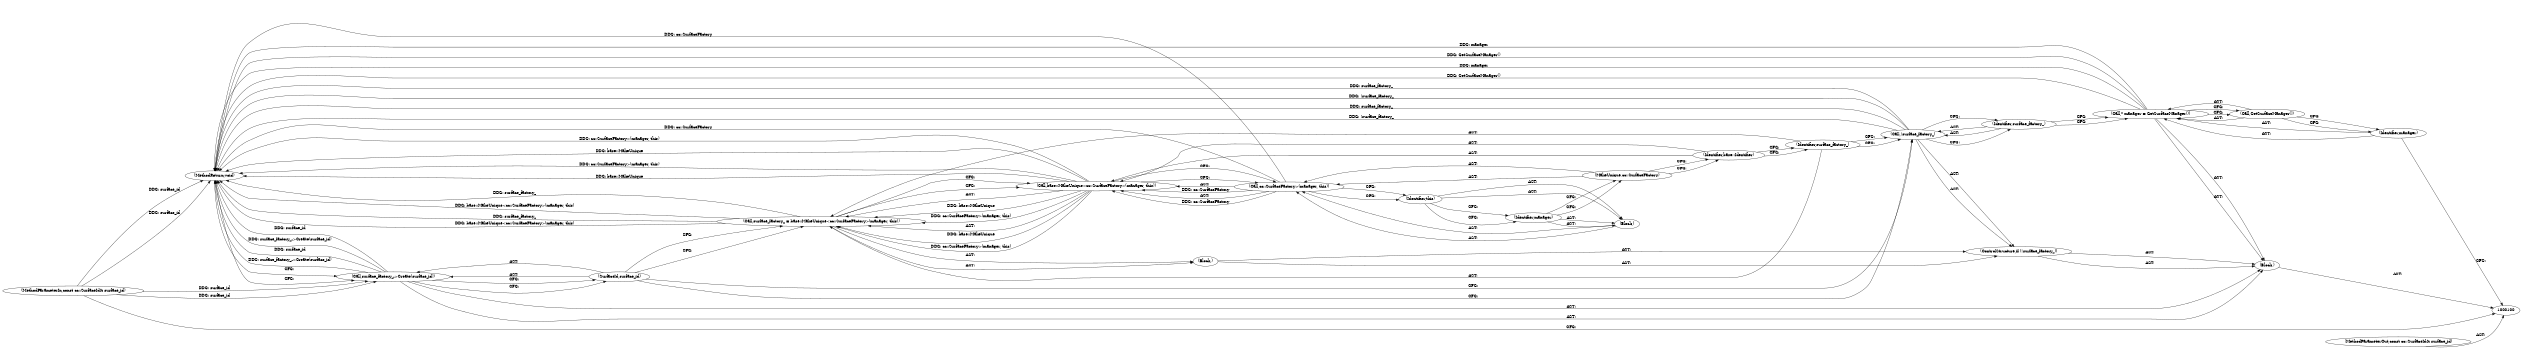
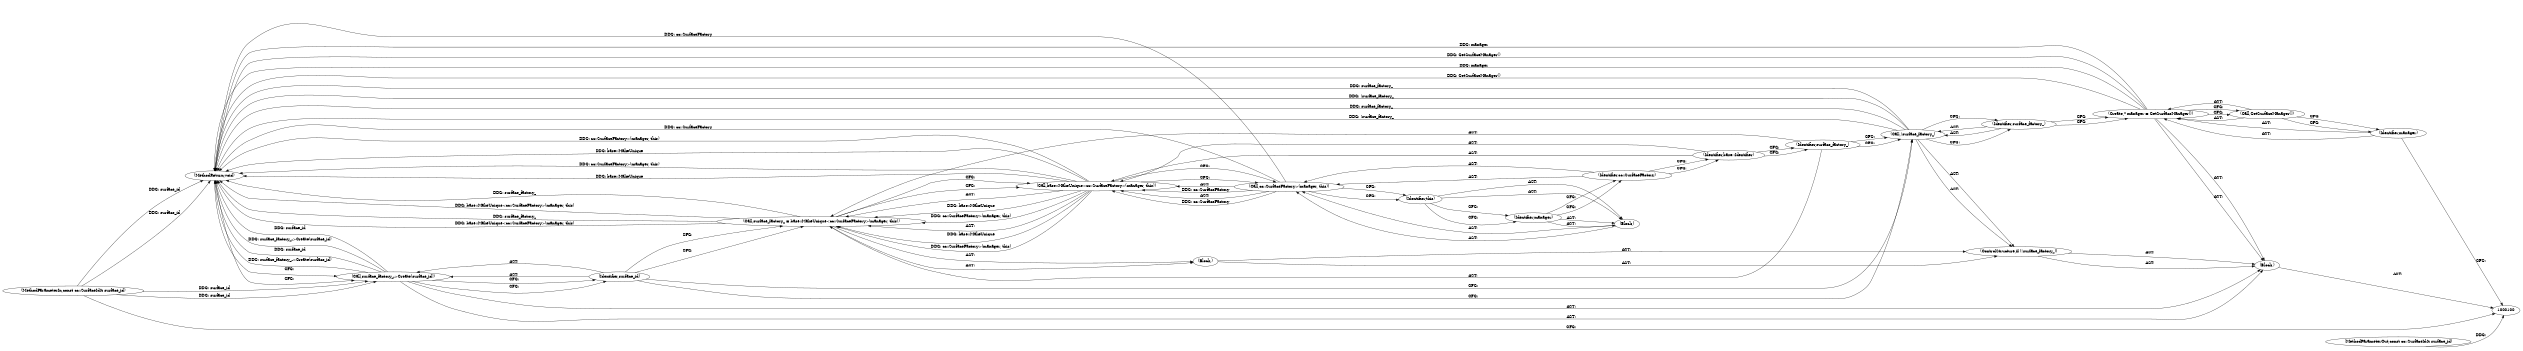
(2151, 114) -> (2151, 114)
(1627, 175) -> (1627, 175)
(619, 277) -> (619, 277)
(2481, 335) -> (2481, 335)
